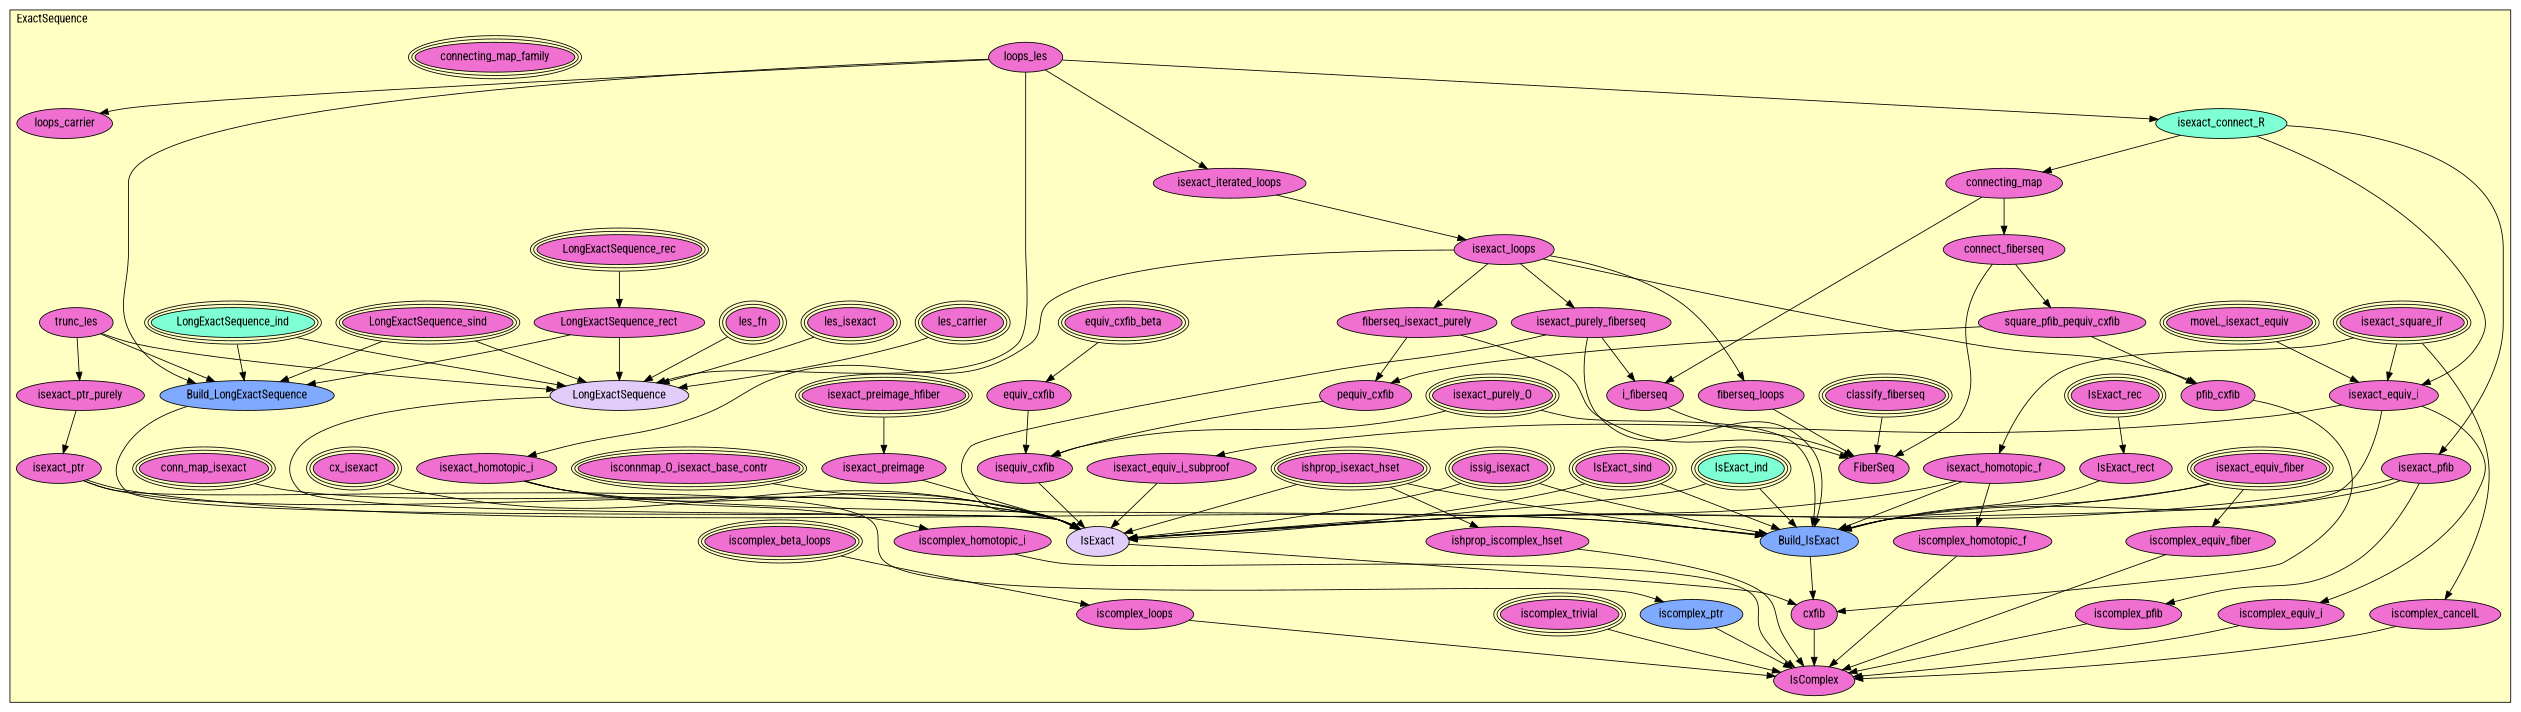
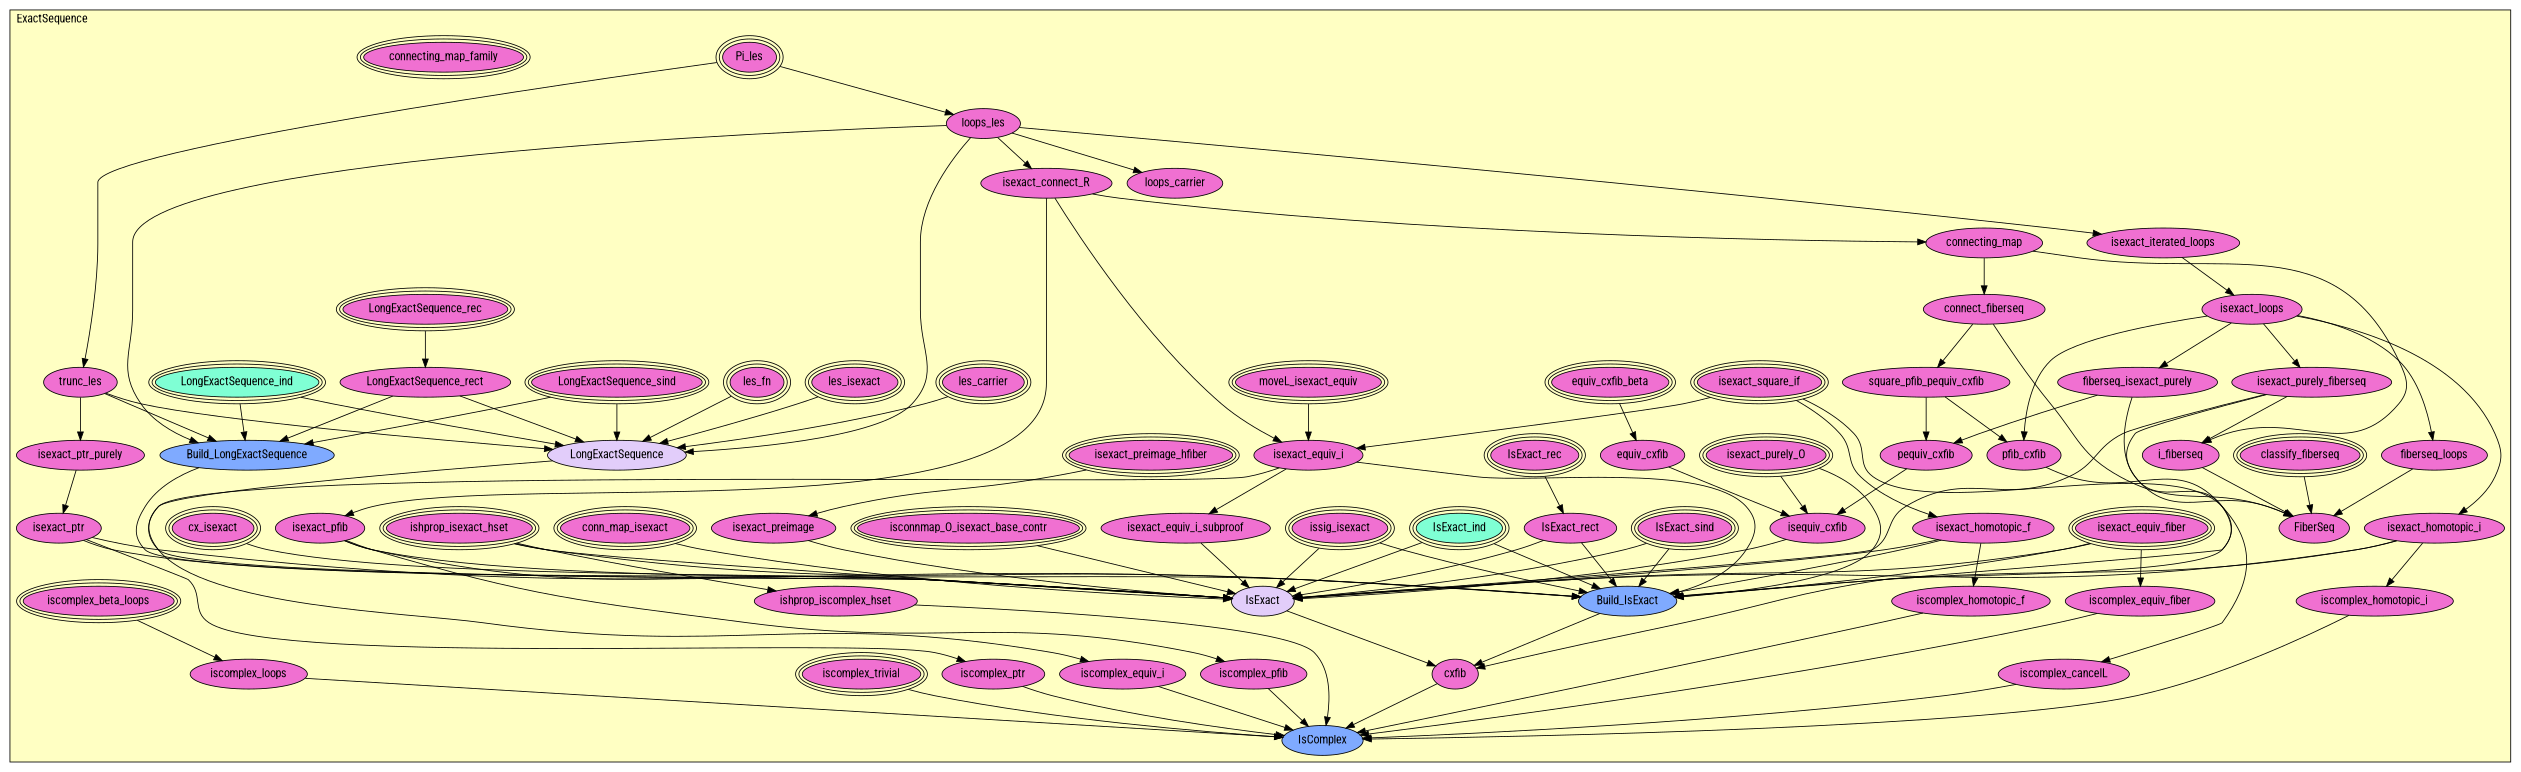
none -> (750, 57)
(2221, 124) -> (1046, 183)
none -> (1423, 573)
(1692, 614) -> (993, 674)
(1814, 681) -> (1323, 740)
